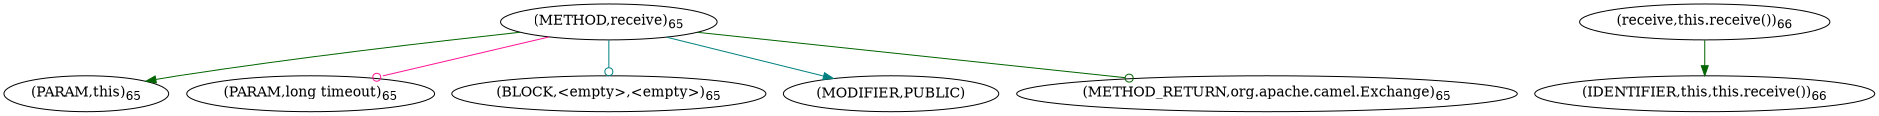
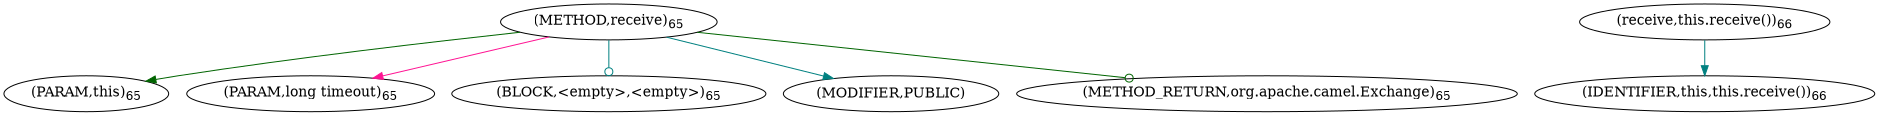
(1705, 53) -> (1705, 53)
(466, 56) -> (466, 56)
